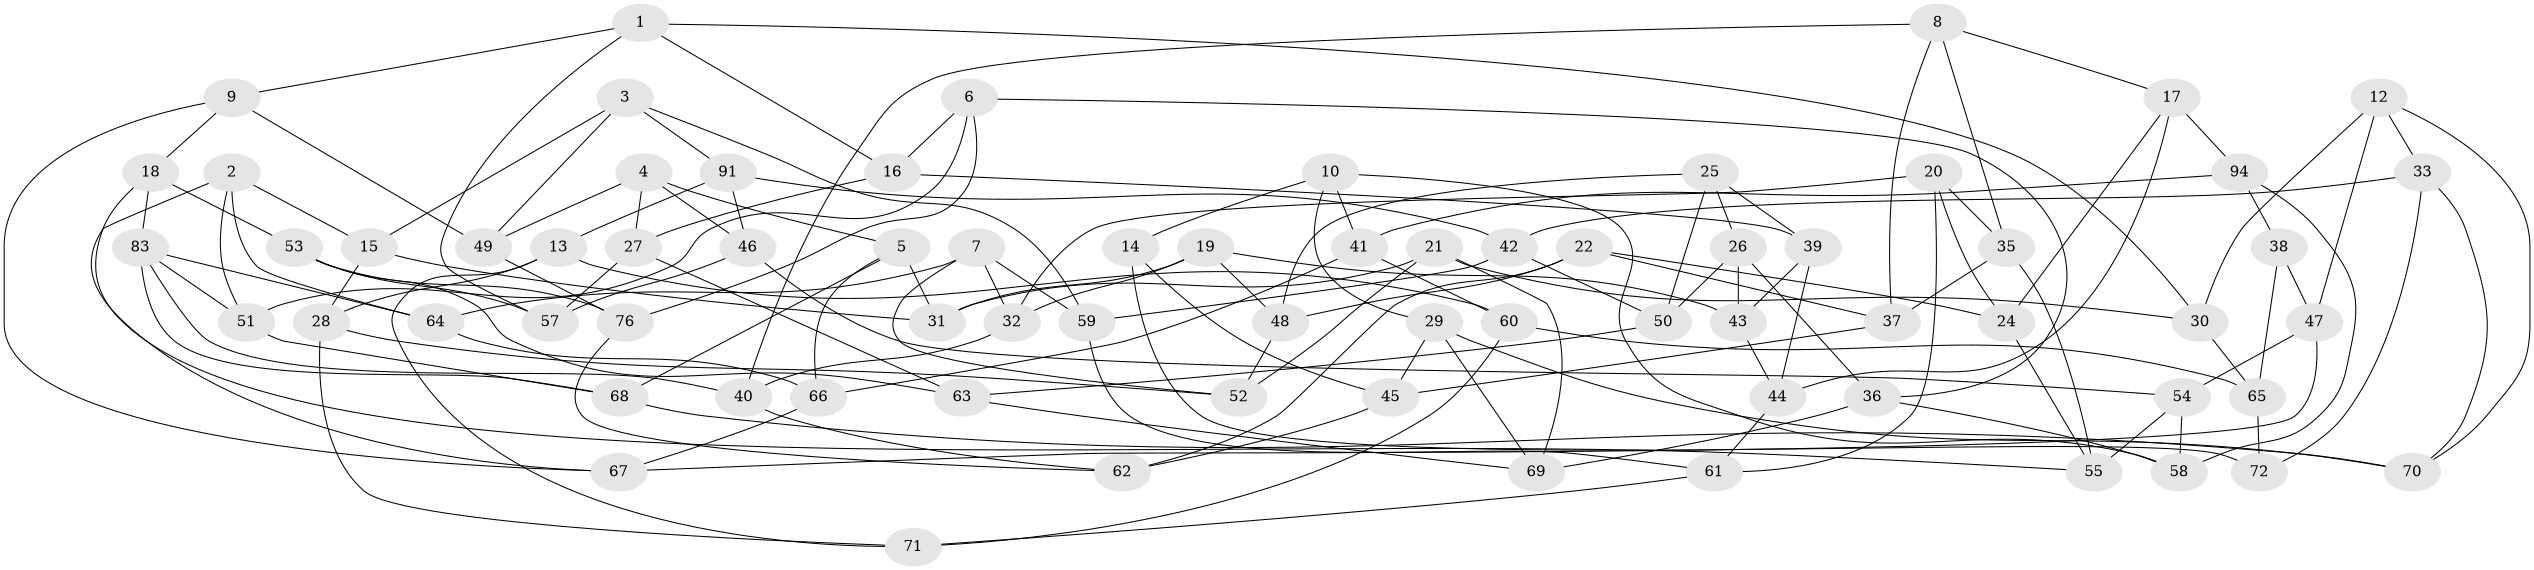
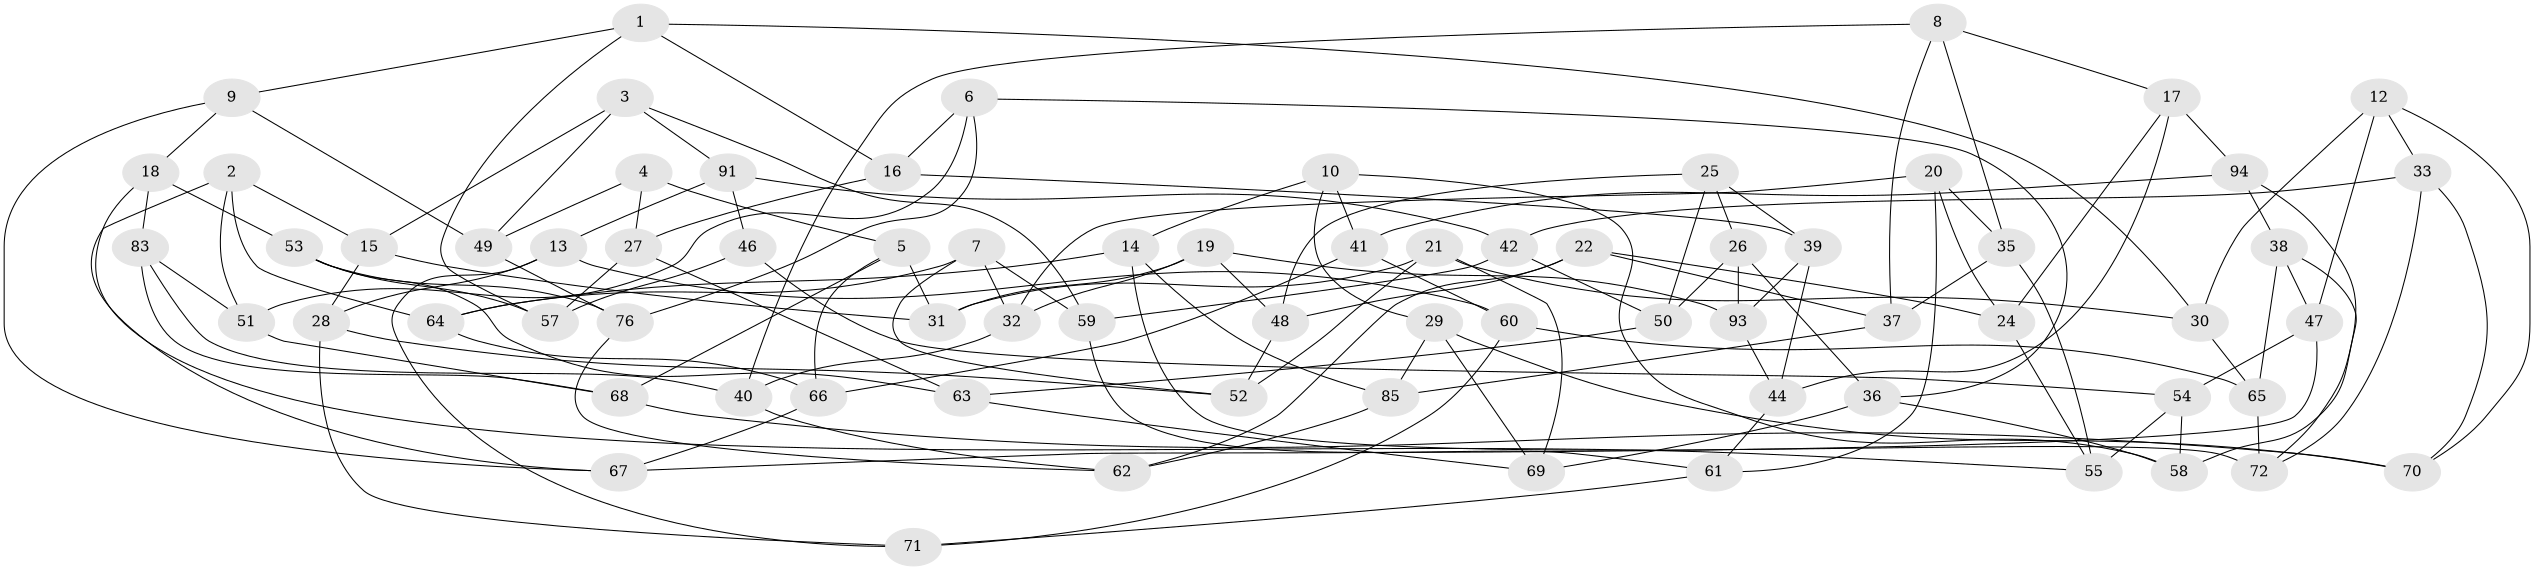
(696, 210) -> none
(270, 281) -> (766, 282)
(1738, 322) -> (1738, 322)
none -> (2348, 358)
(1391, 397) -> (1391, 397)
